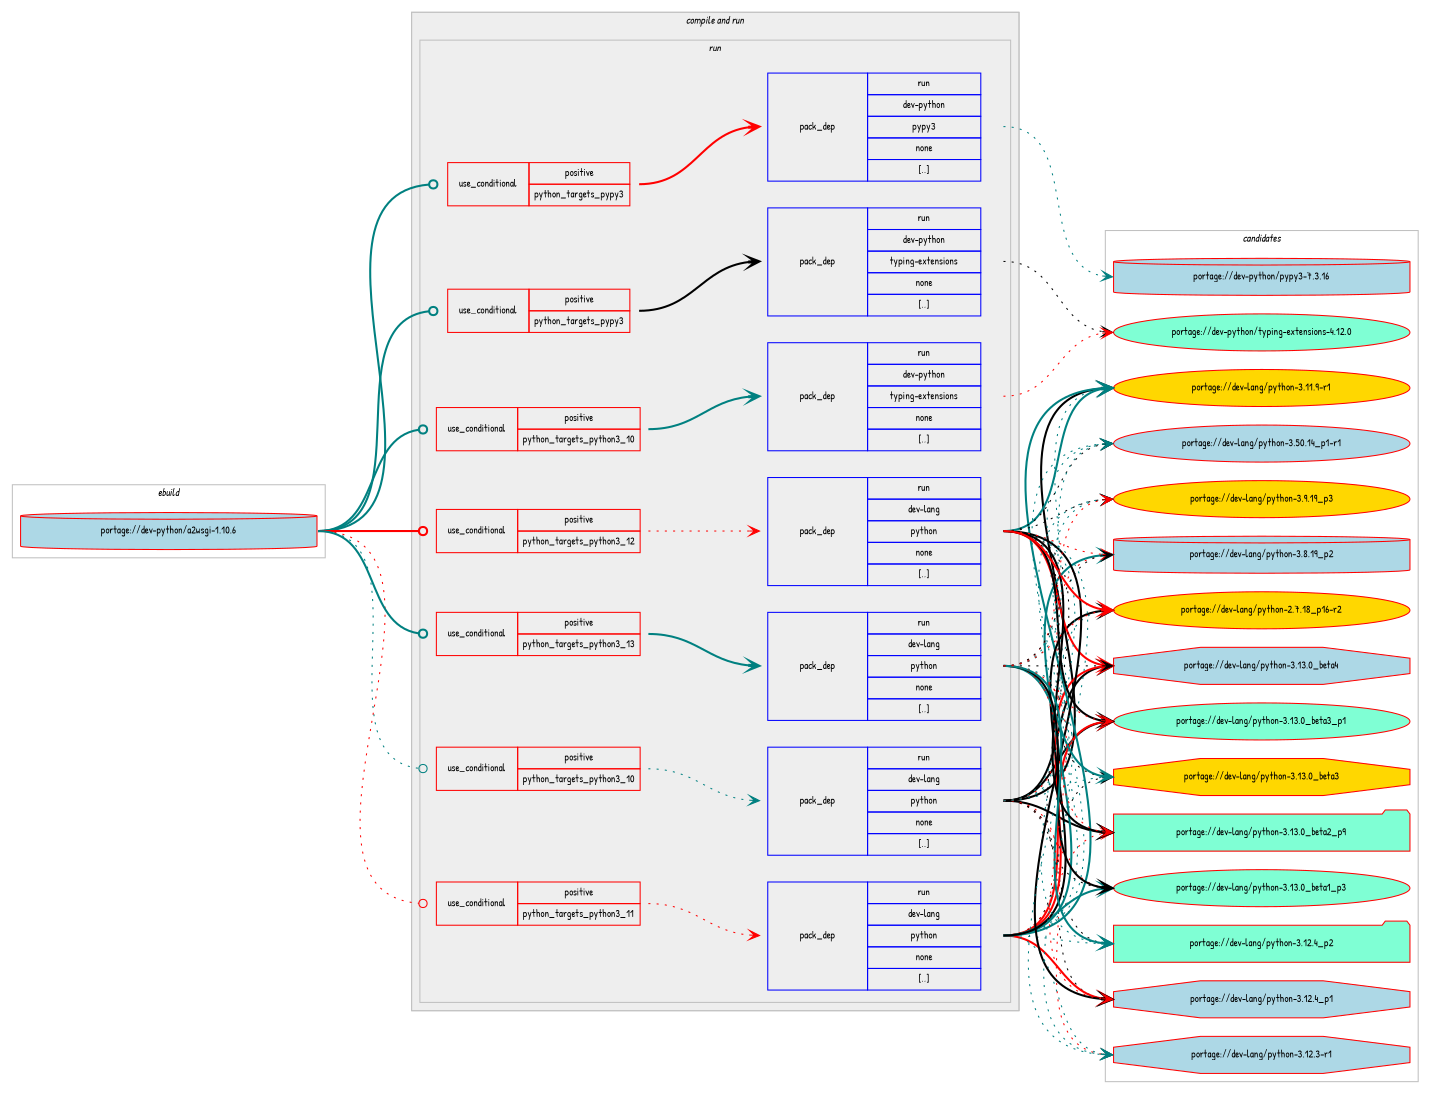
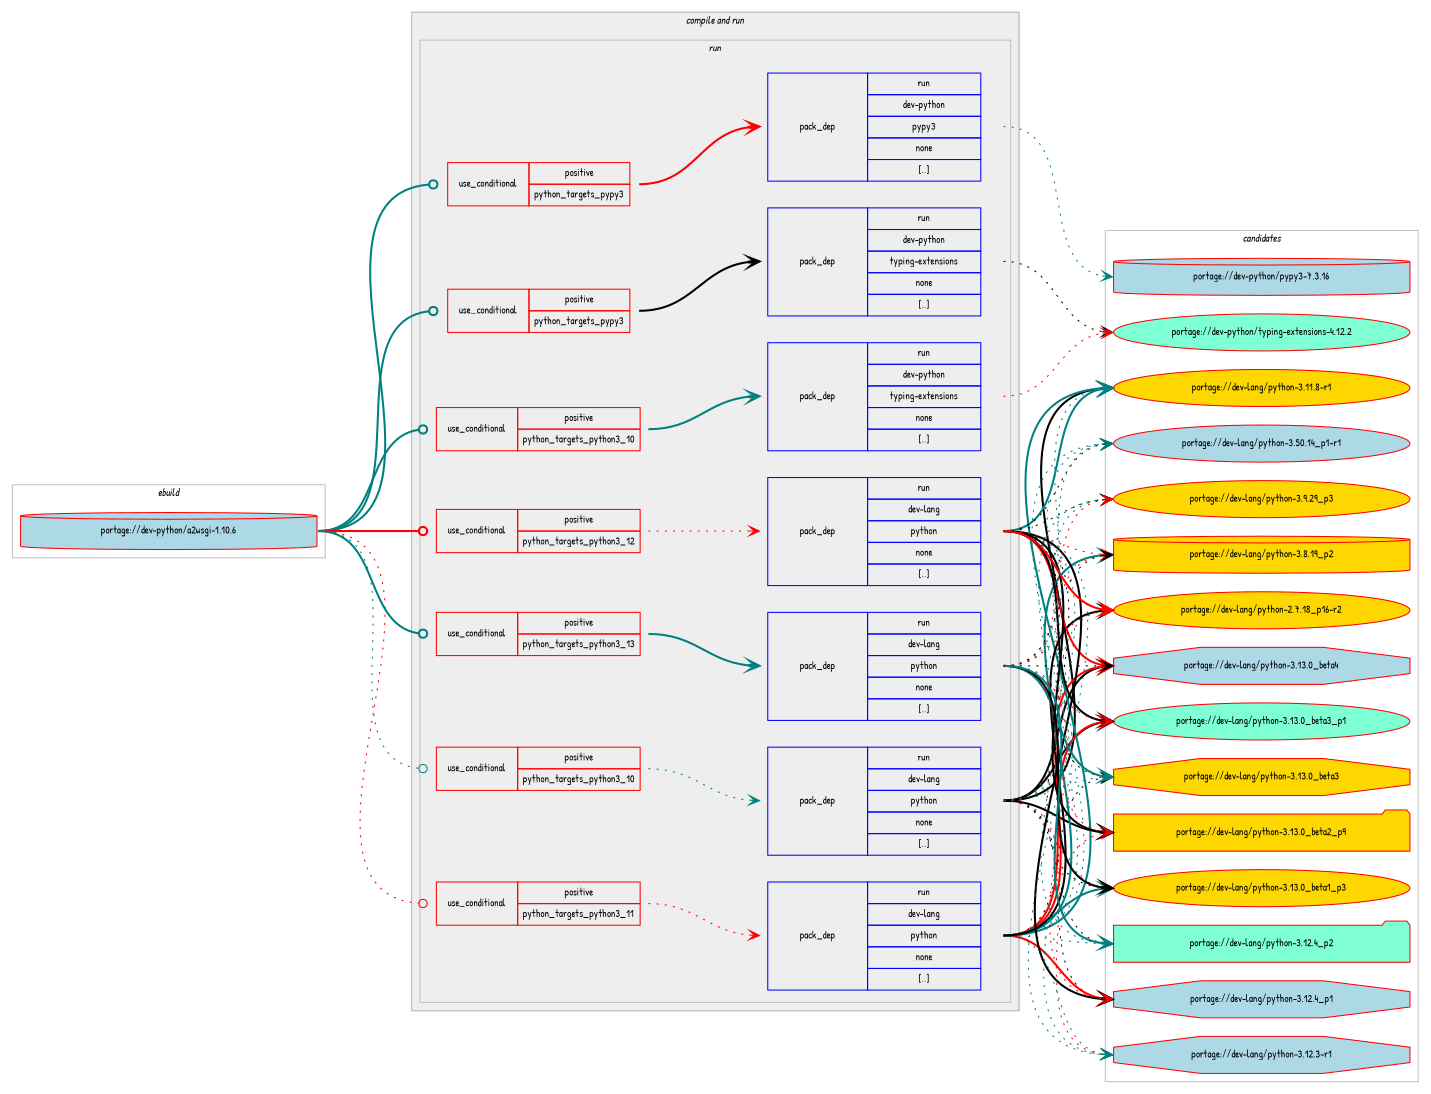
(1262, 332) -> (1262, 332)
(1262, 388) -> (1262, 388)
(1262, 499) -> (1262, 499)
(1262, 555) -> (1262, 555)
(1262, 833) -> (1262, 833)
(1262, 888) -> (1262, 888)
